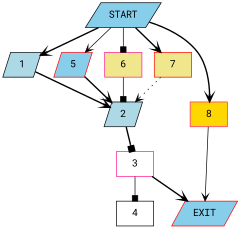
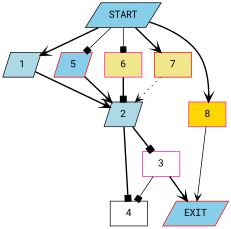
(101, 38) -> (101, 38)
(123, 86) -> (123, 86)
none -> (126, 160)
